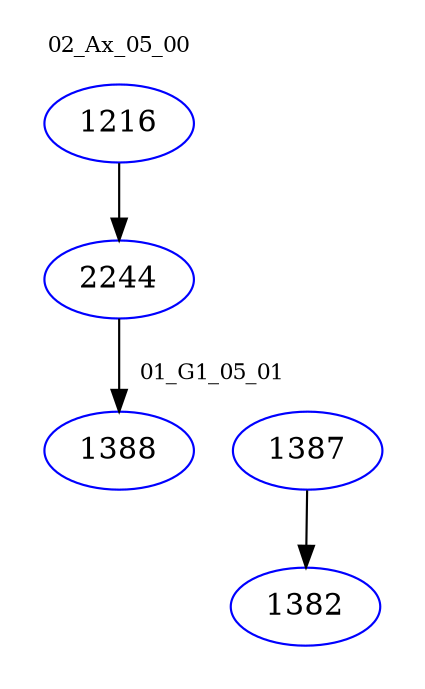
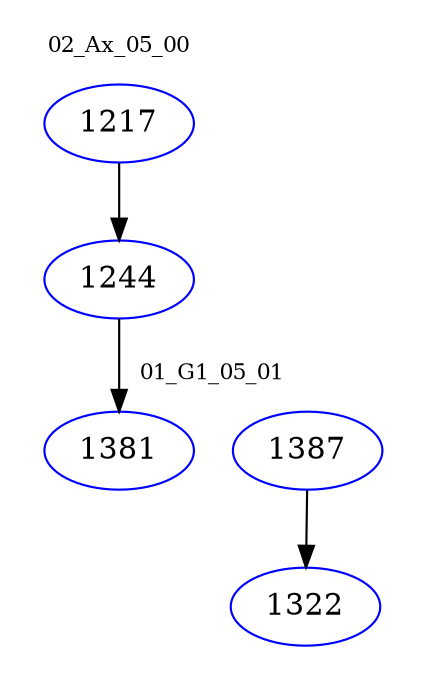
(119, 123) -> (119, 123)
(119, 280) -> (119, 280)
(119, 451) -> (119, 451)
(306, 607) -> (306, 607)
